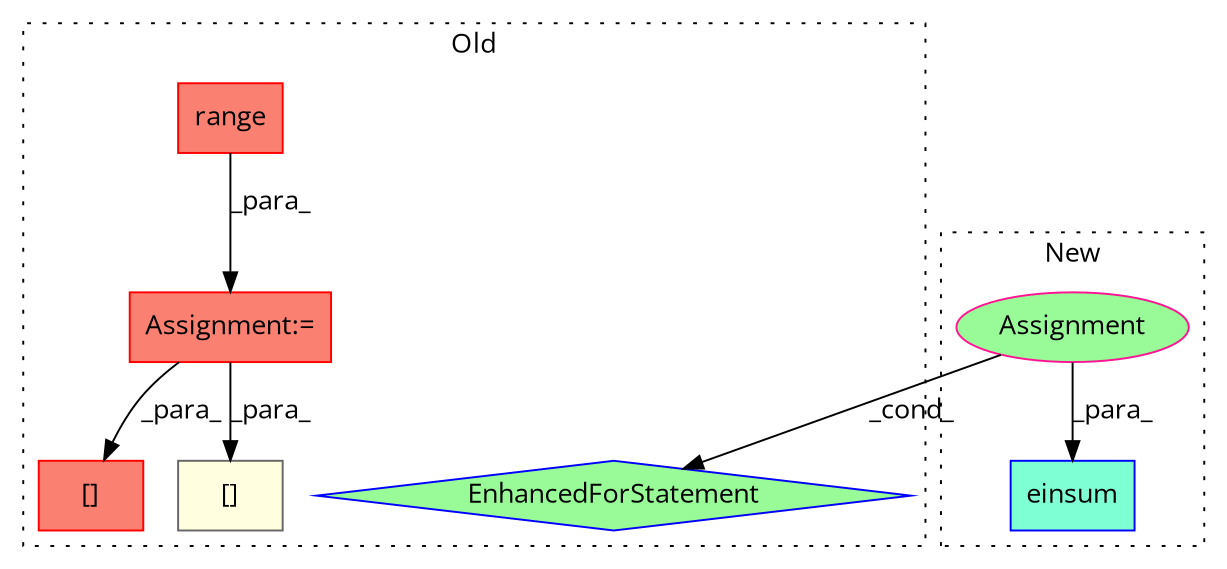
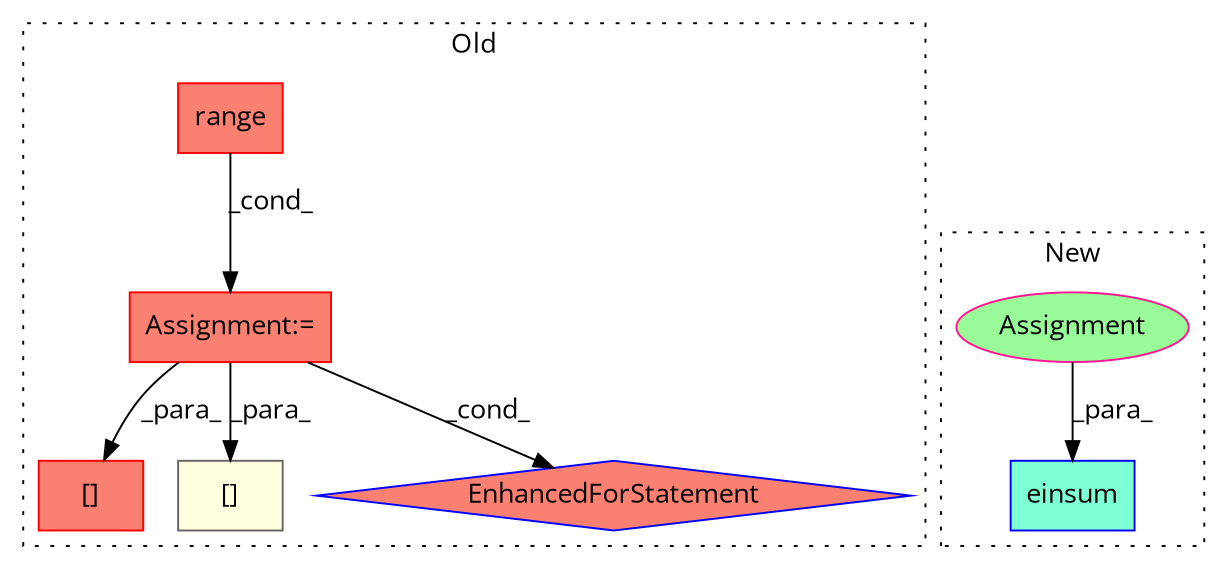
(271, 202) -> (271, 202)
(851, 408) -> (422, 411)
(614, 496) -> (614, 496)
